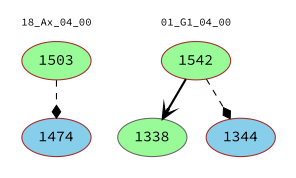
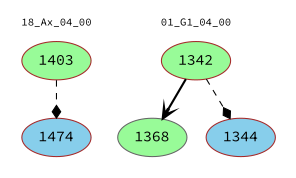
(56, 61) -> (56, 61)
(196, 61) -> (196, 61)
(152, 137) -> (152, 137)
